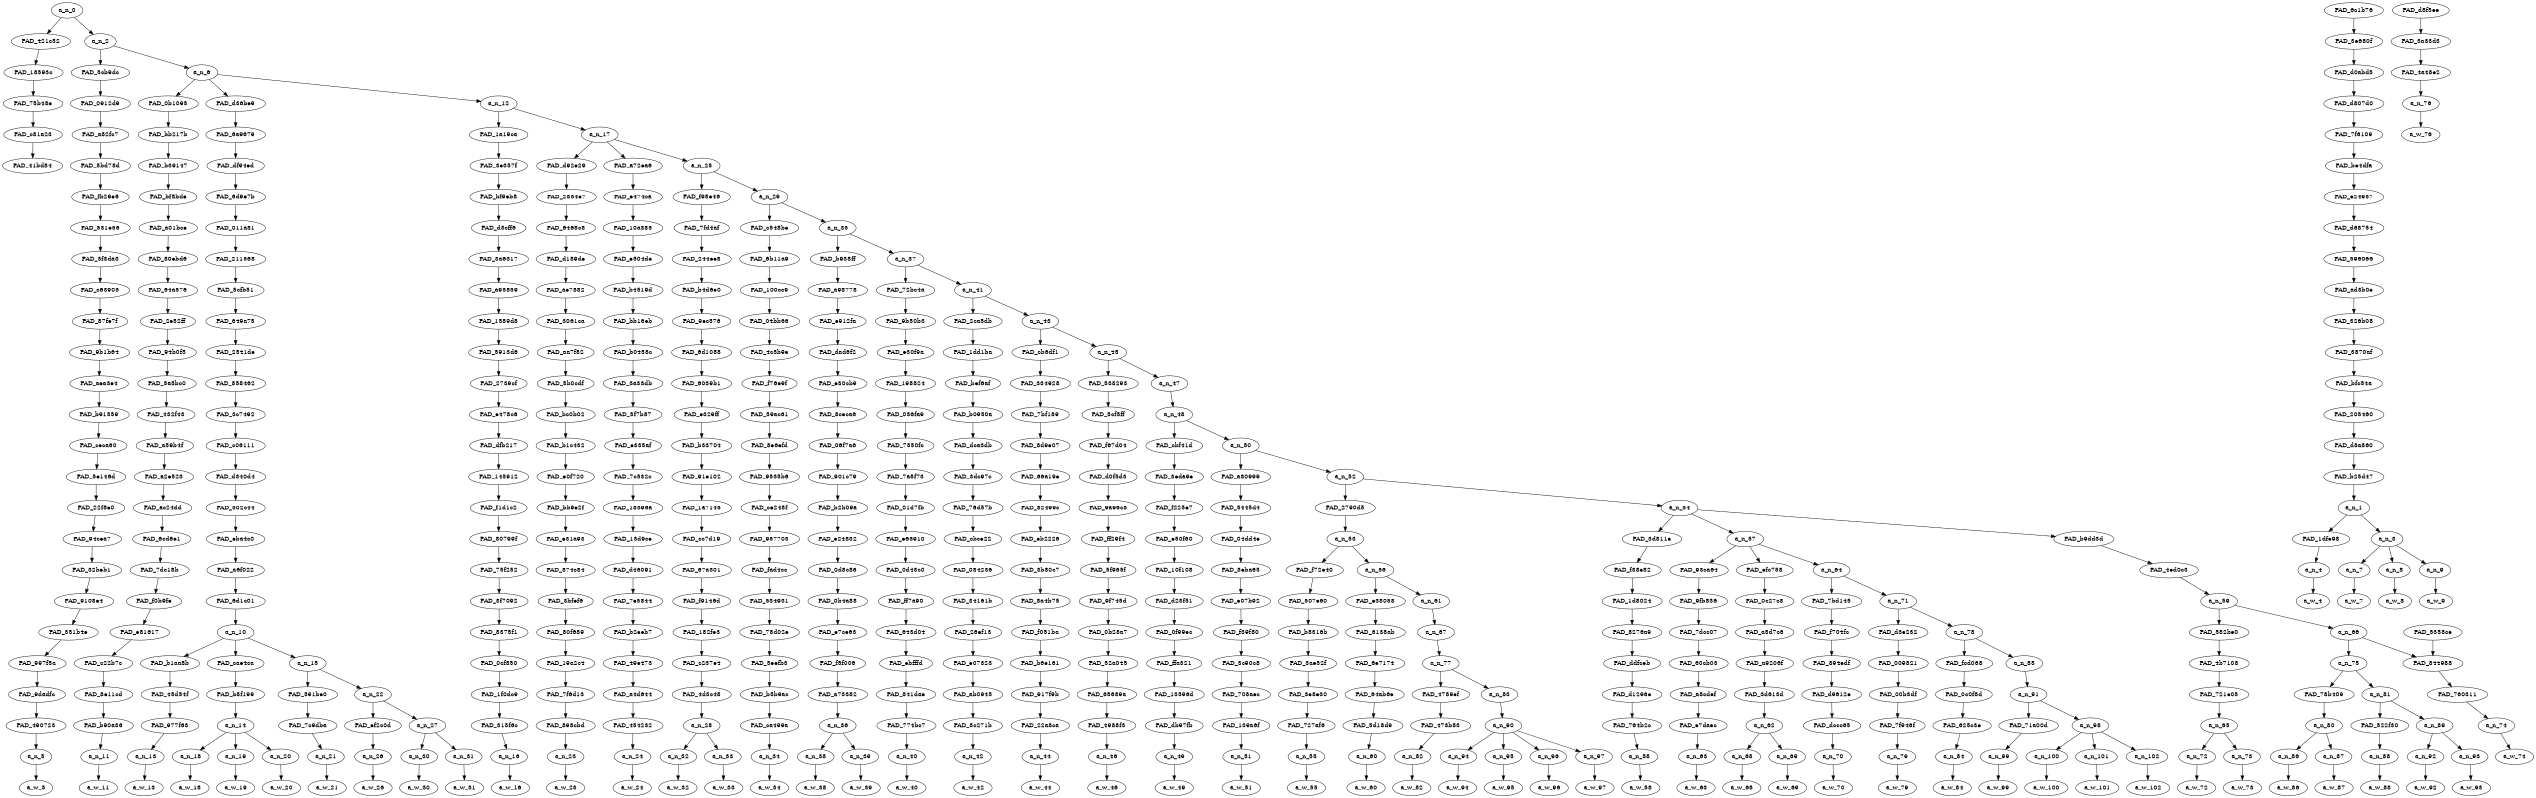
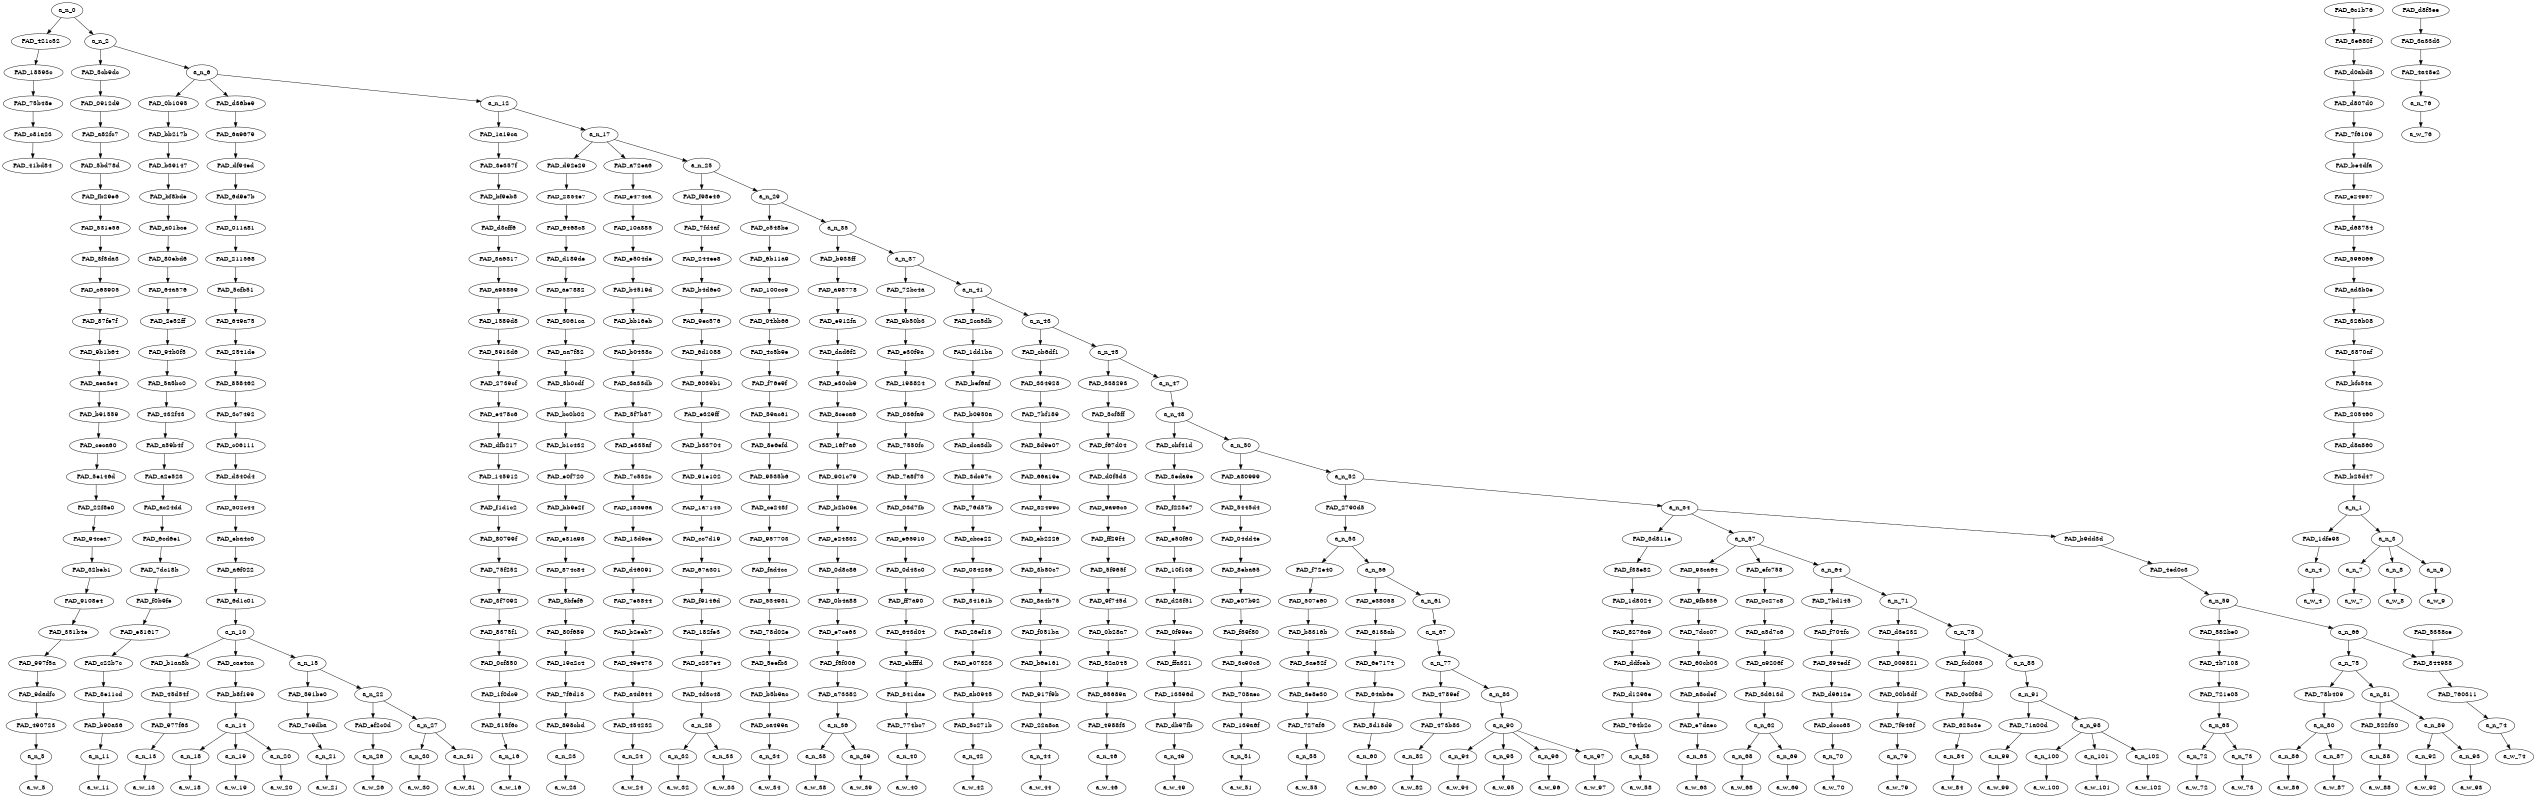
(838, 446) -> (838, 446)
(906, 508) -> (906, 508)
